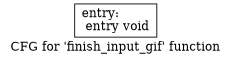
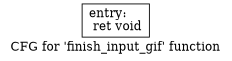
(116, 27) -> (116, 27)
